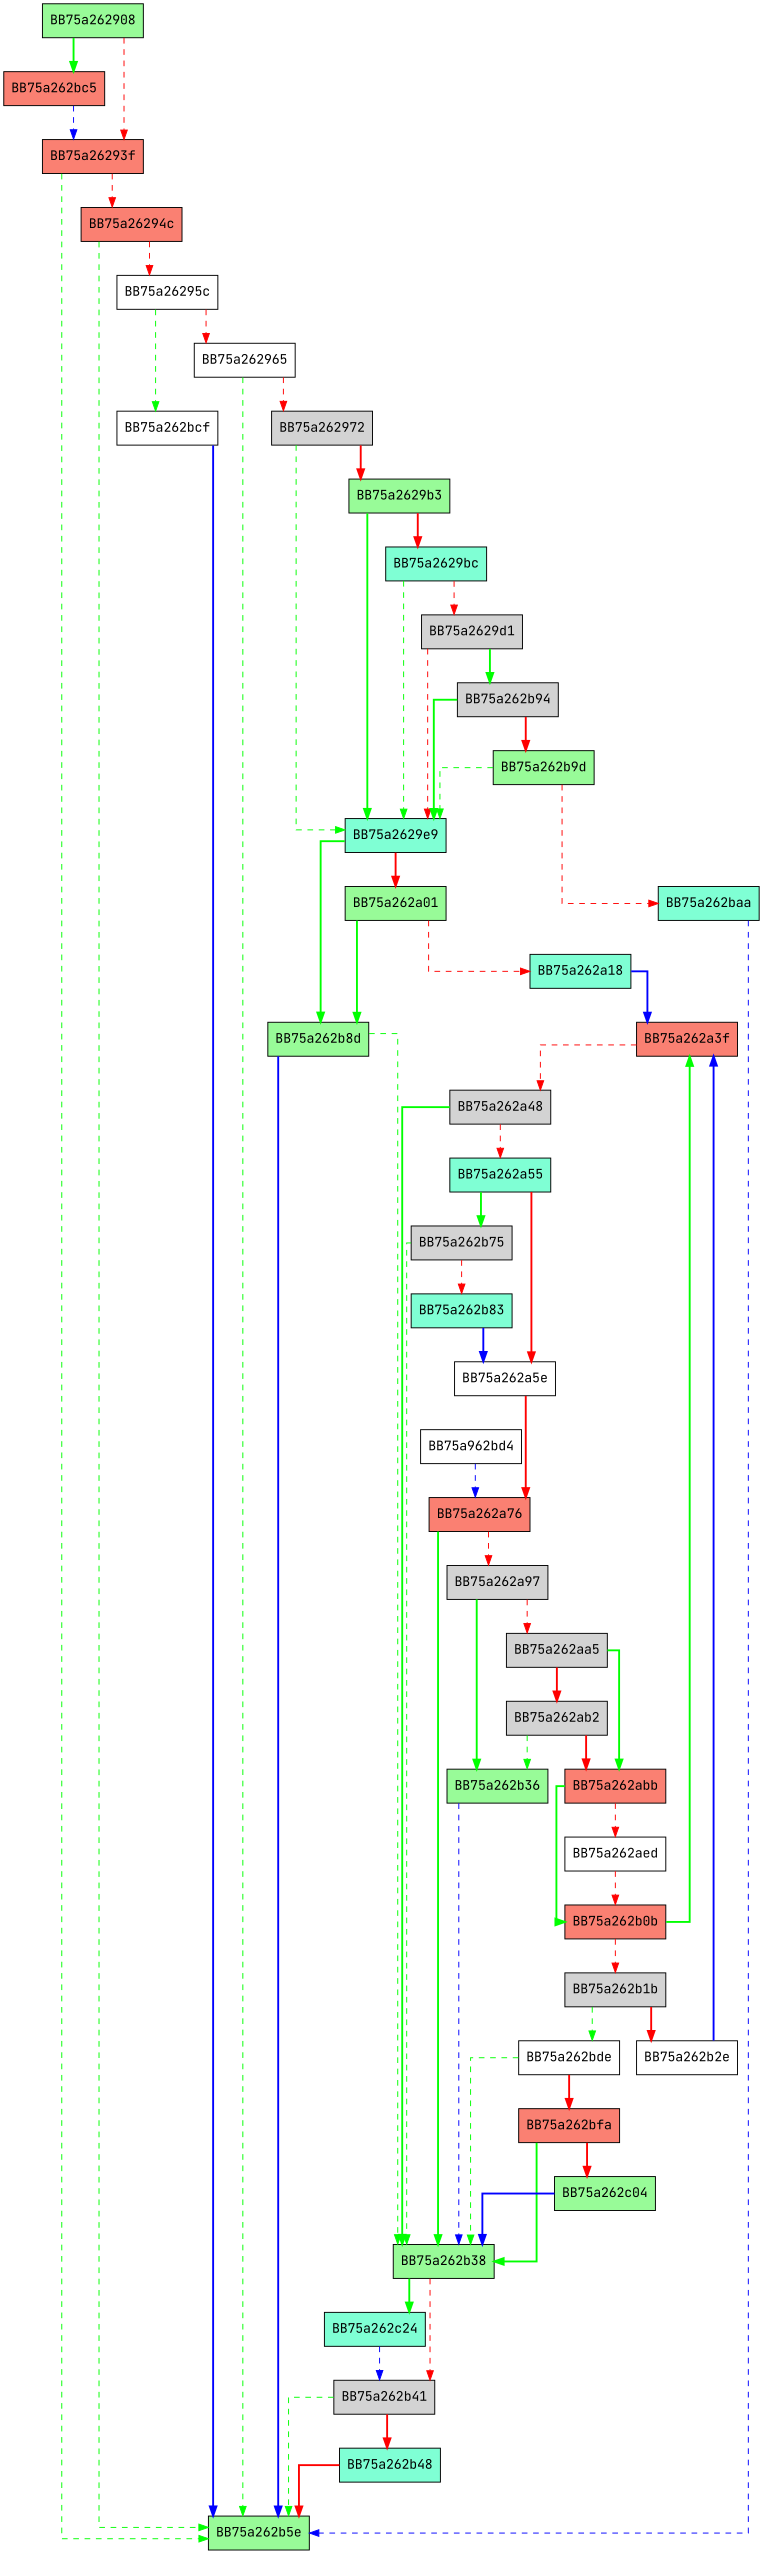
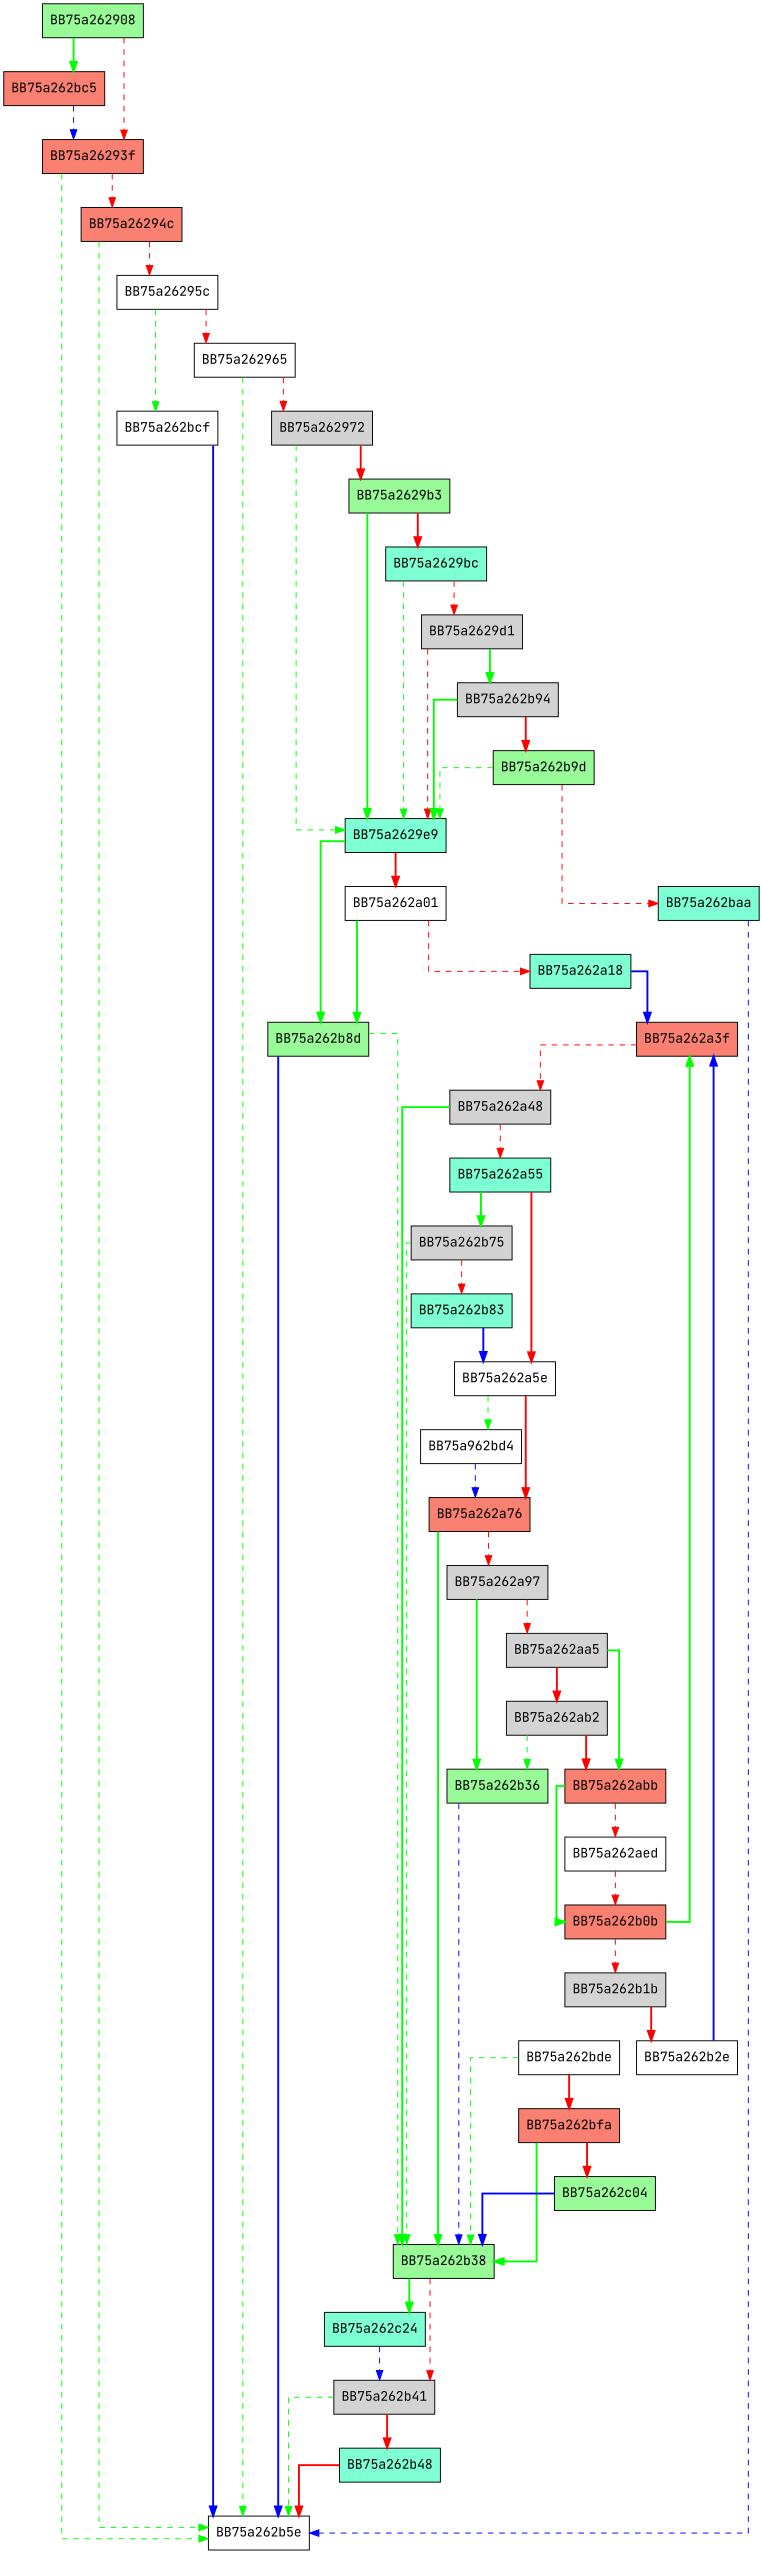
(396, 903) -> (396, 903)
none -> (488, 1408)
(592, 2019) -> none
(259, 2533) -> (259, 2533)
